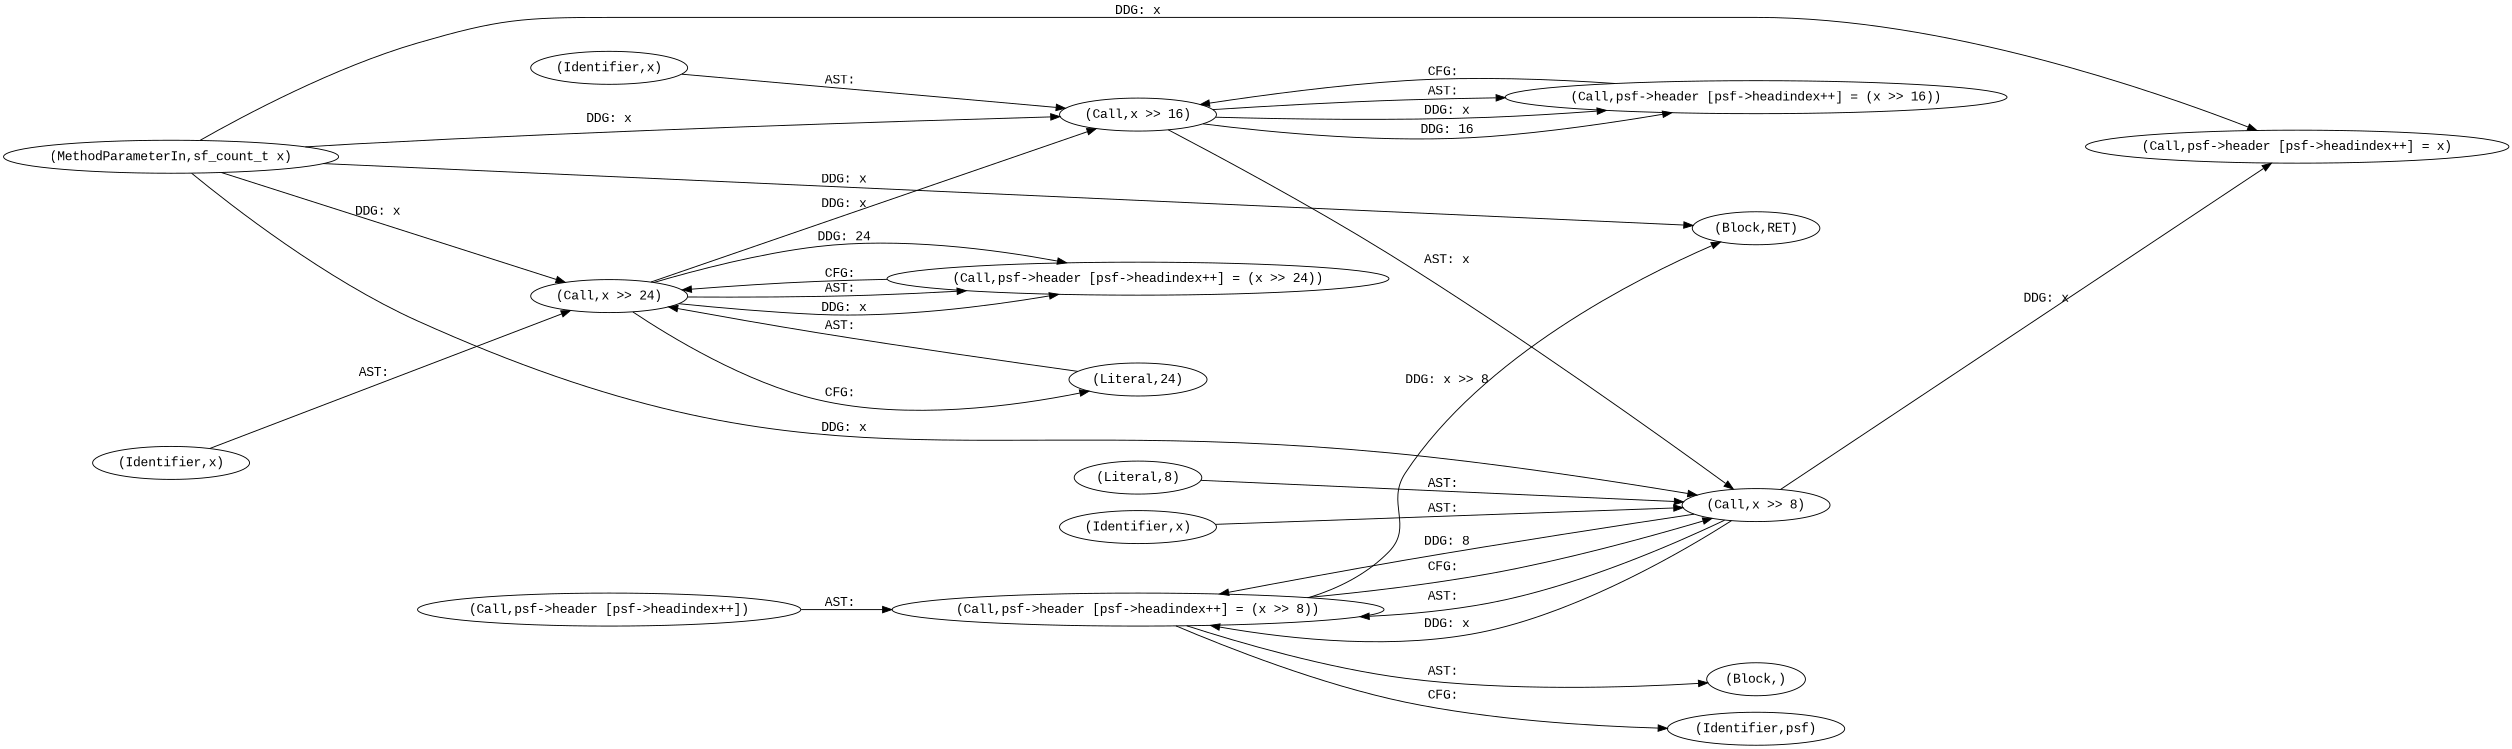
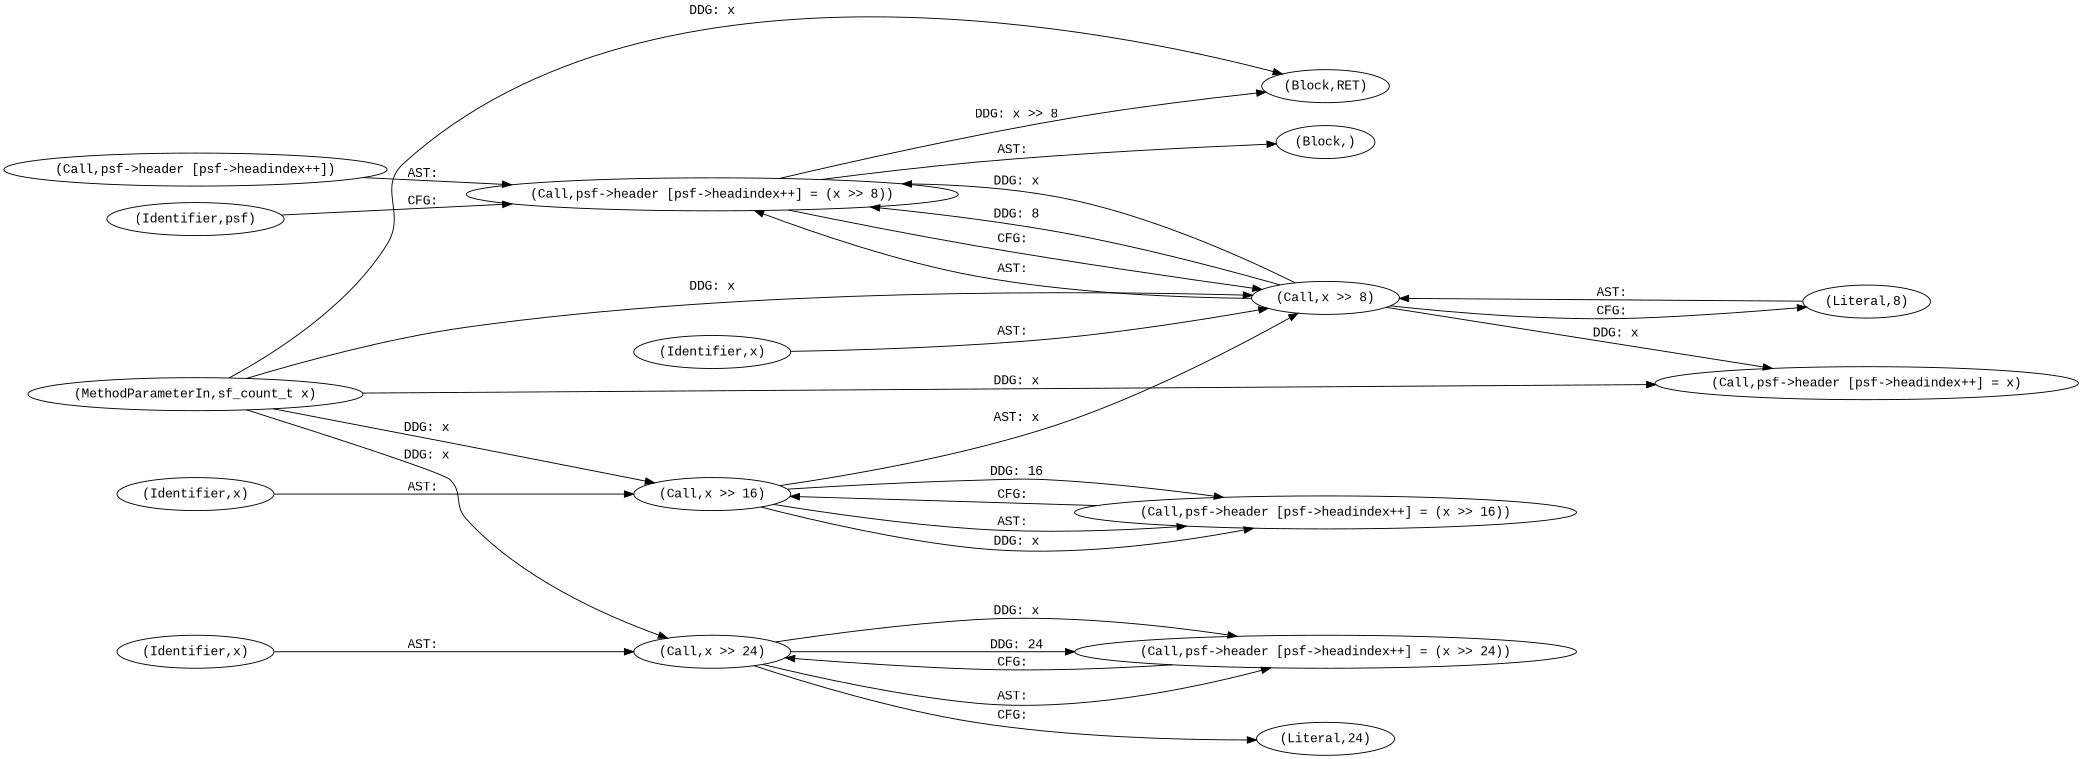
(869, 207) -> none
none -> (1594, 319)
(877, 342) -> none
(1411, 703) -> (387, 210)
